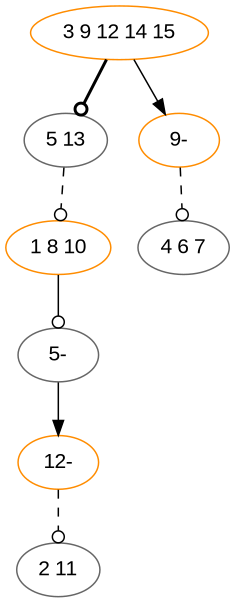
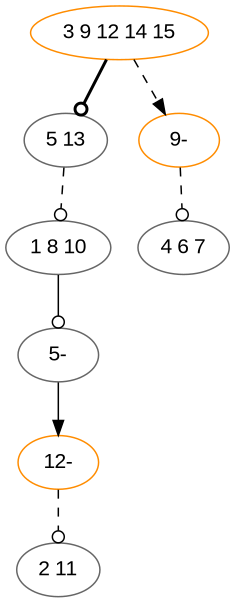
(146, 80) -> (146, 80)
(58, 248) -> (58, 248)
